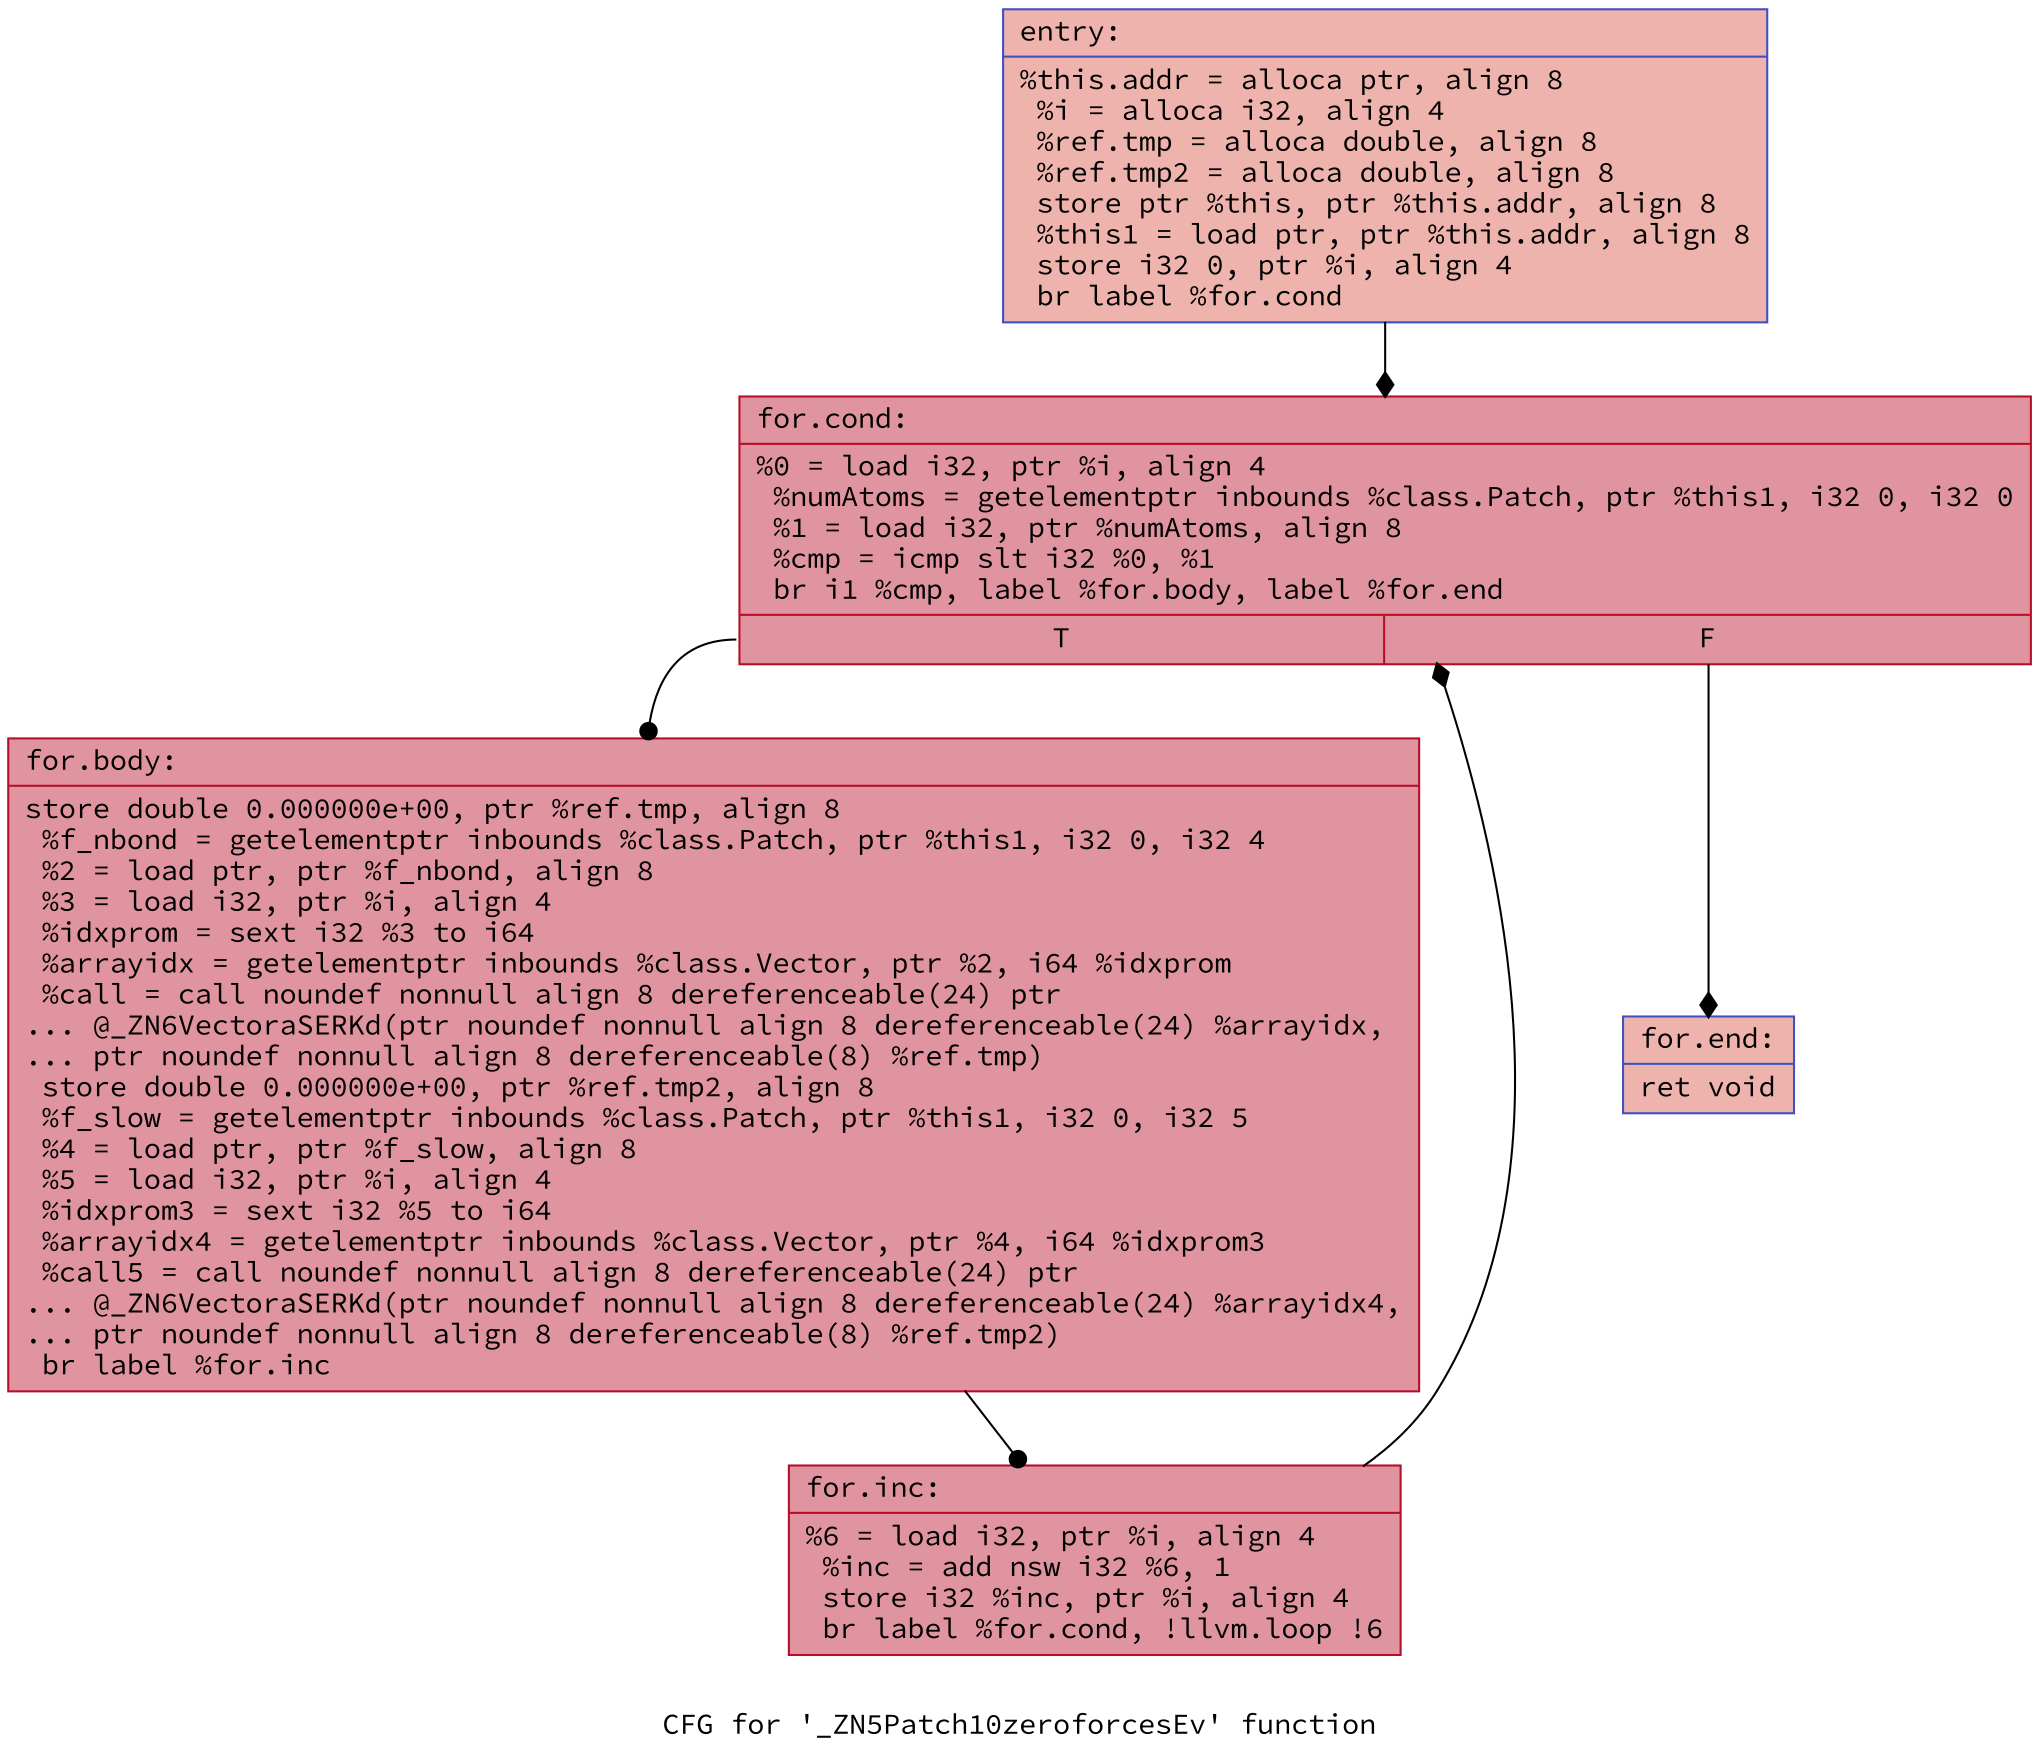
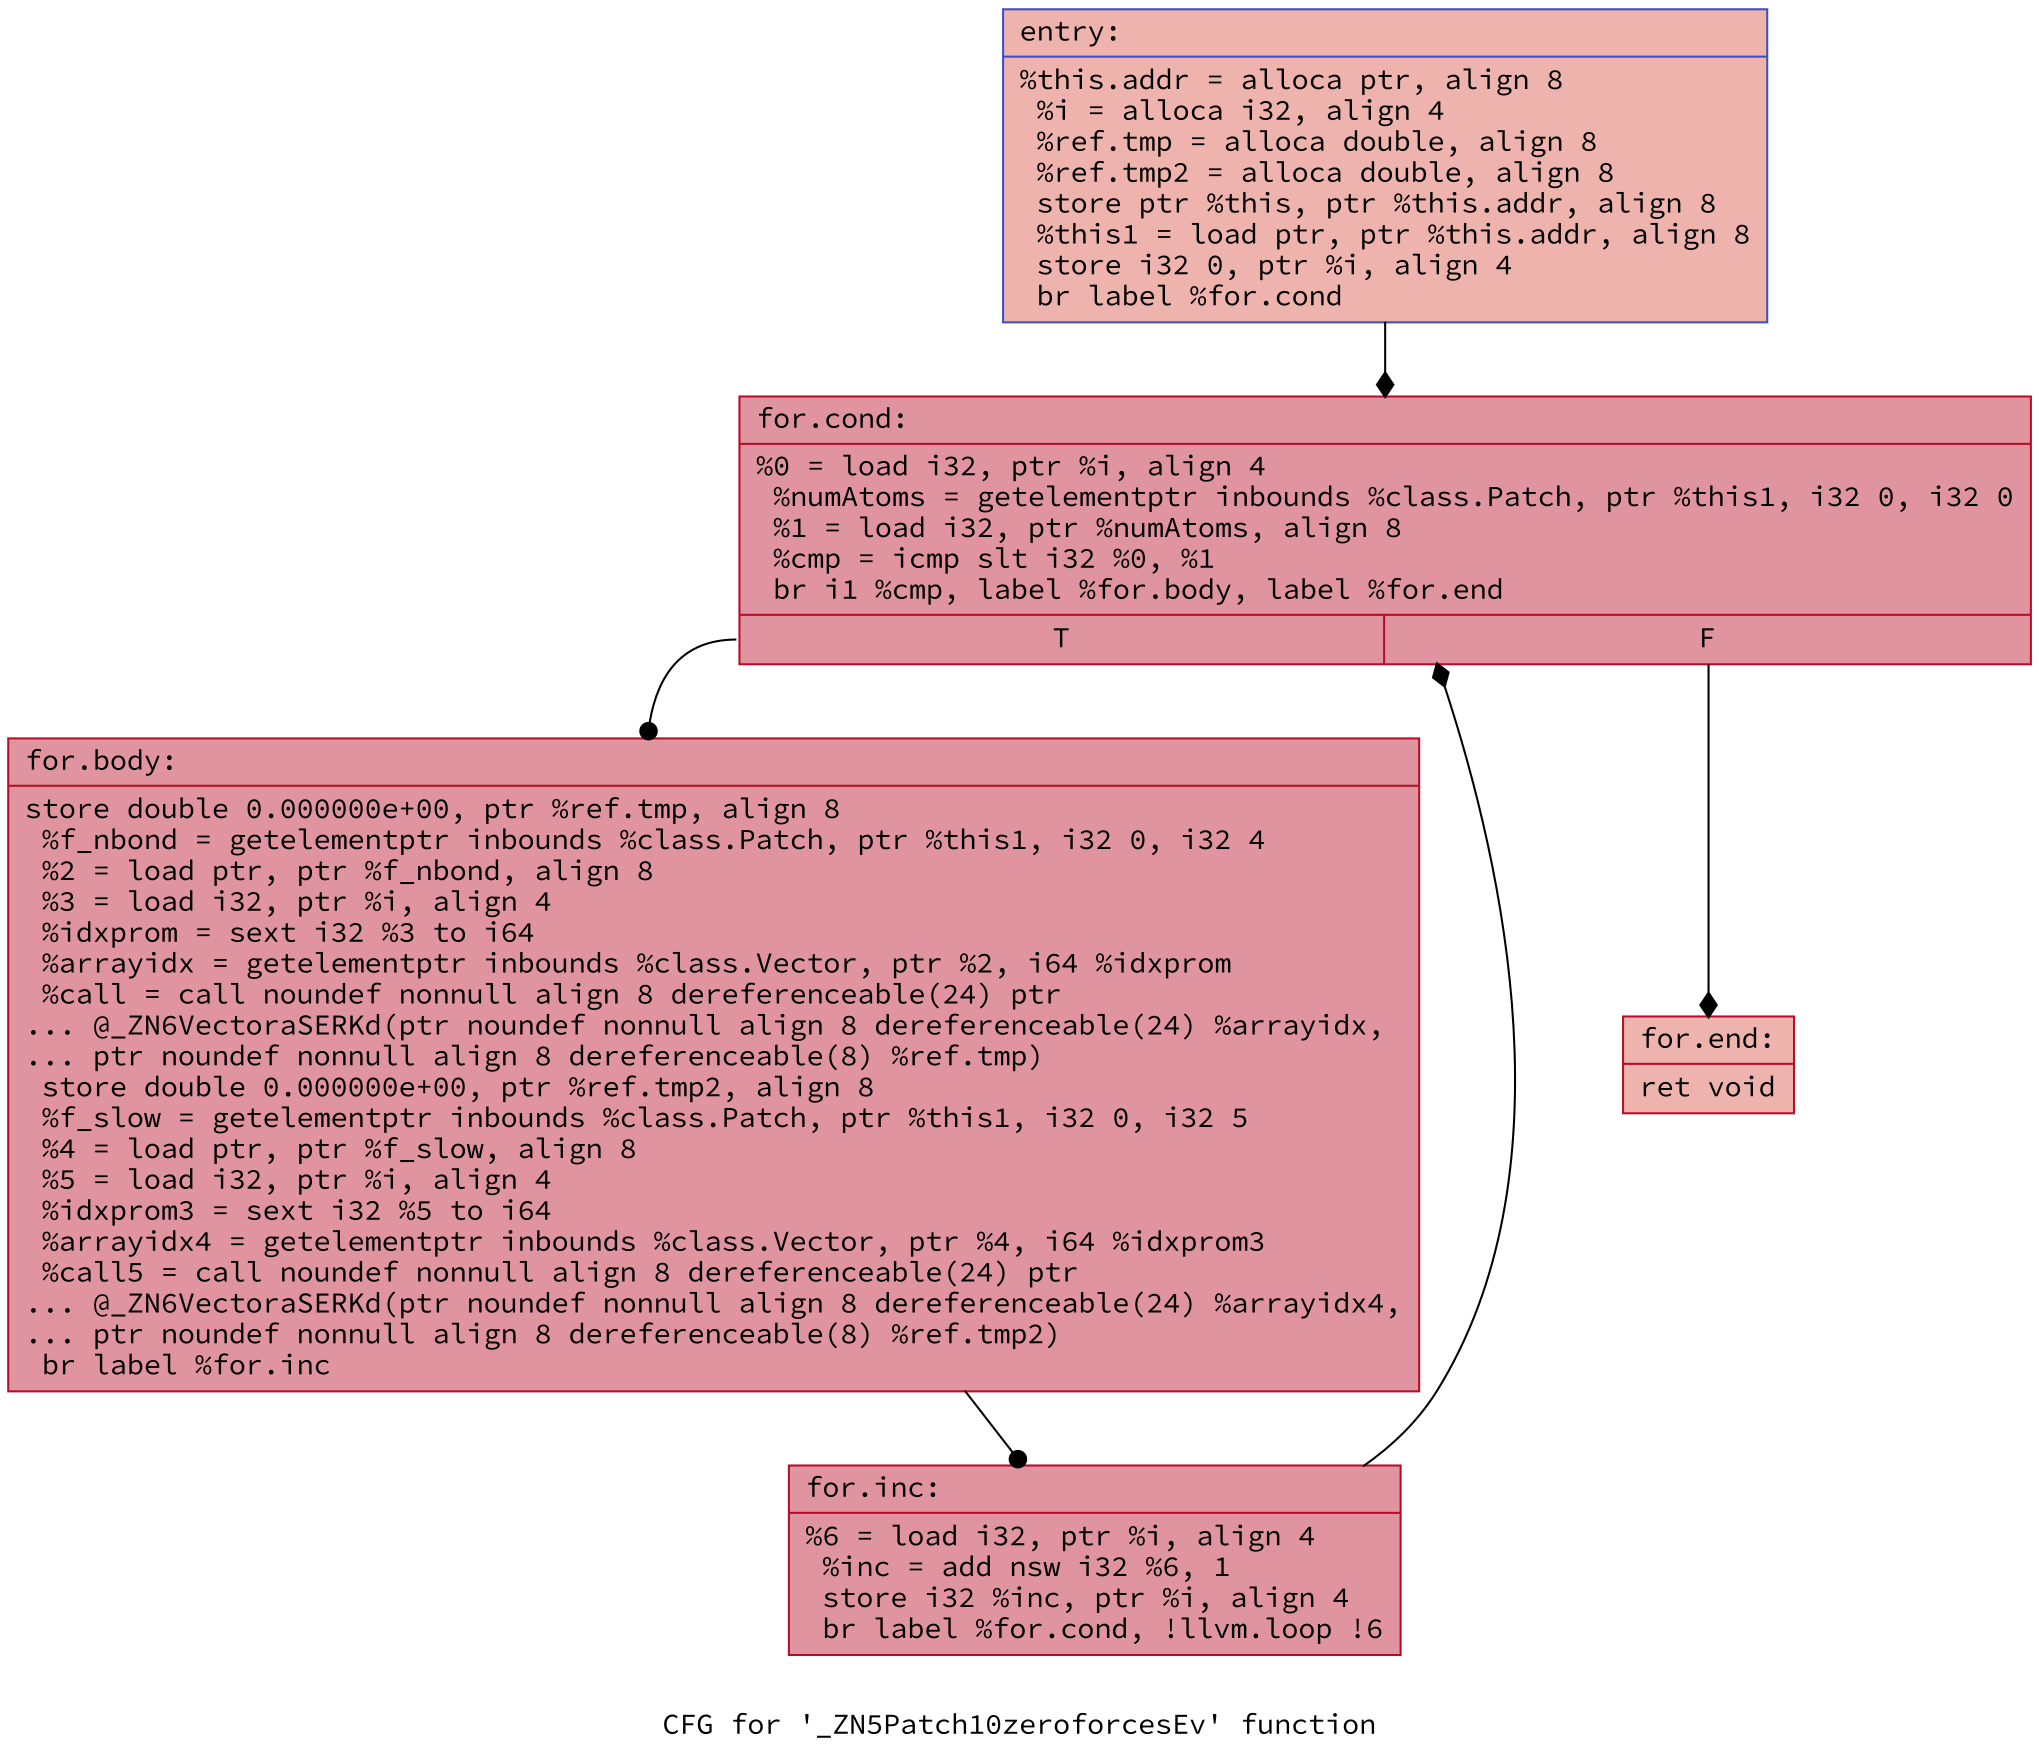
(1709, 1065) -> (1709, 1065)
